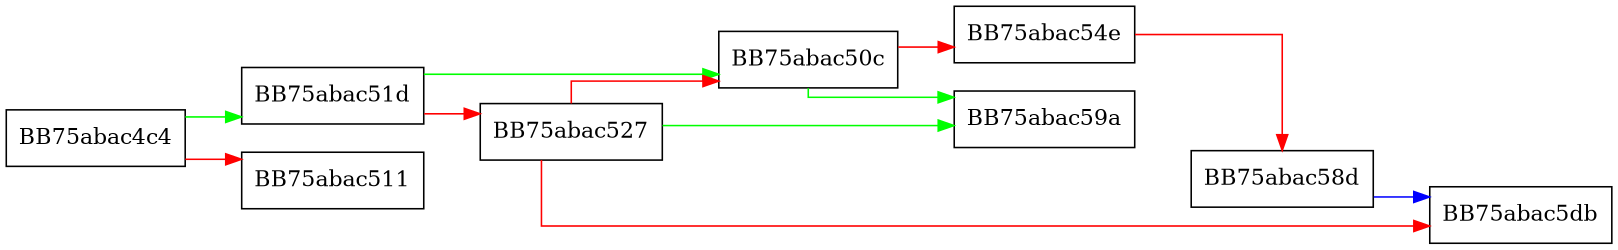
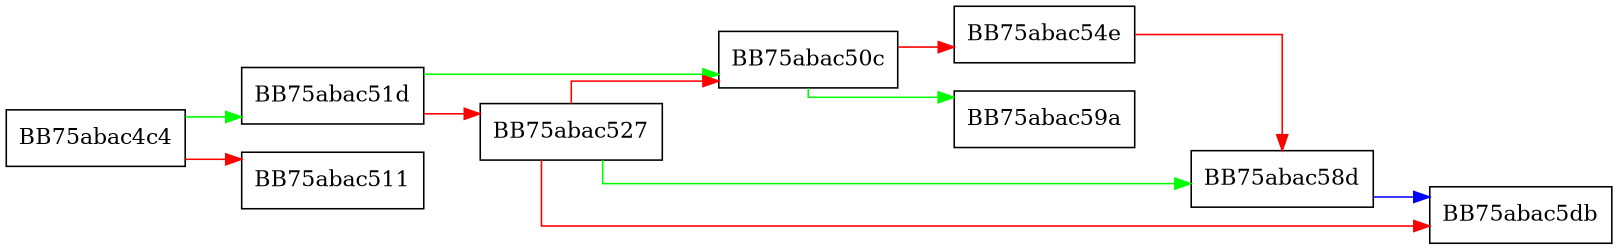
(800, 126) -> (877, 184)
